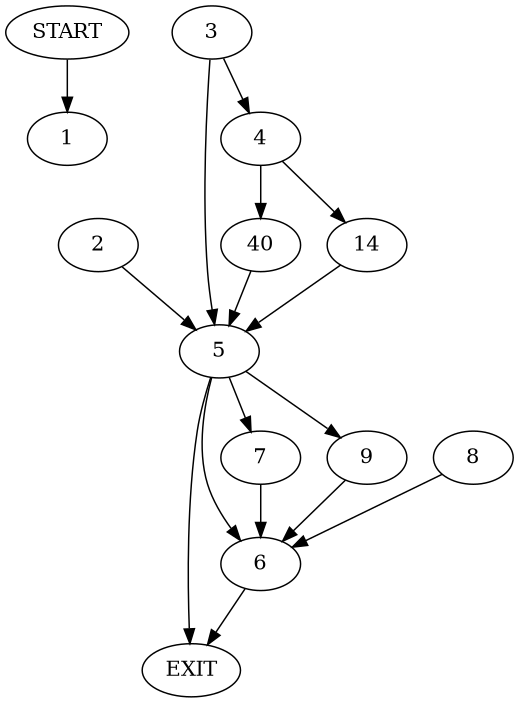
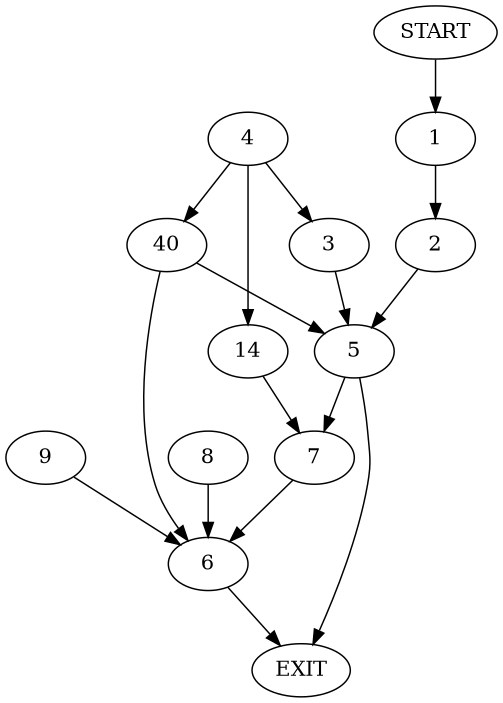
(233, 79) -> (284, 186)
none -> (436, 185)
(300, 294) -> (277, 398)
(287, 400) -> none
(203, 460) -> (144, 403)
